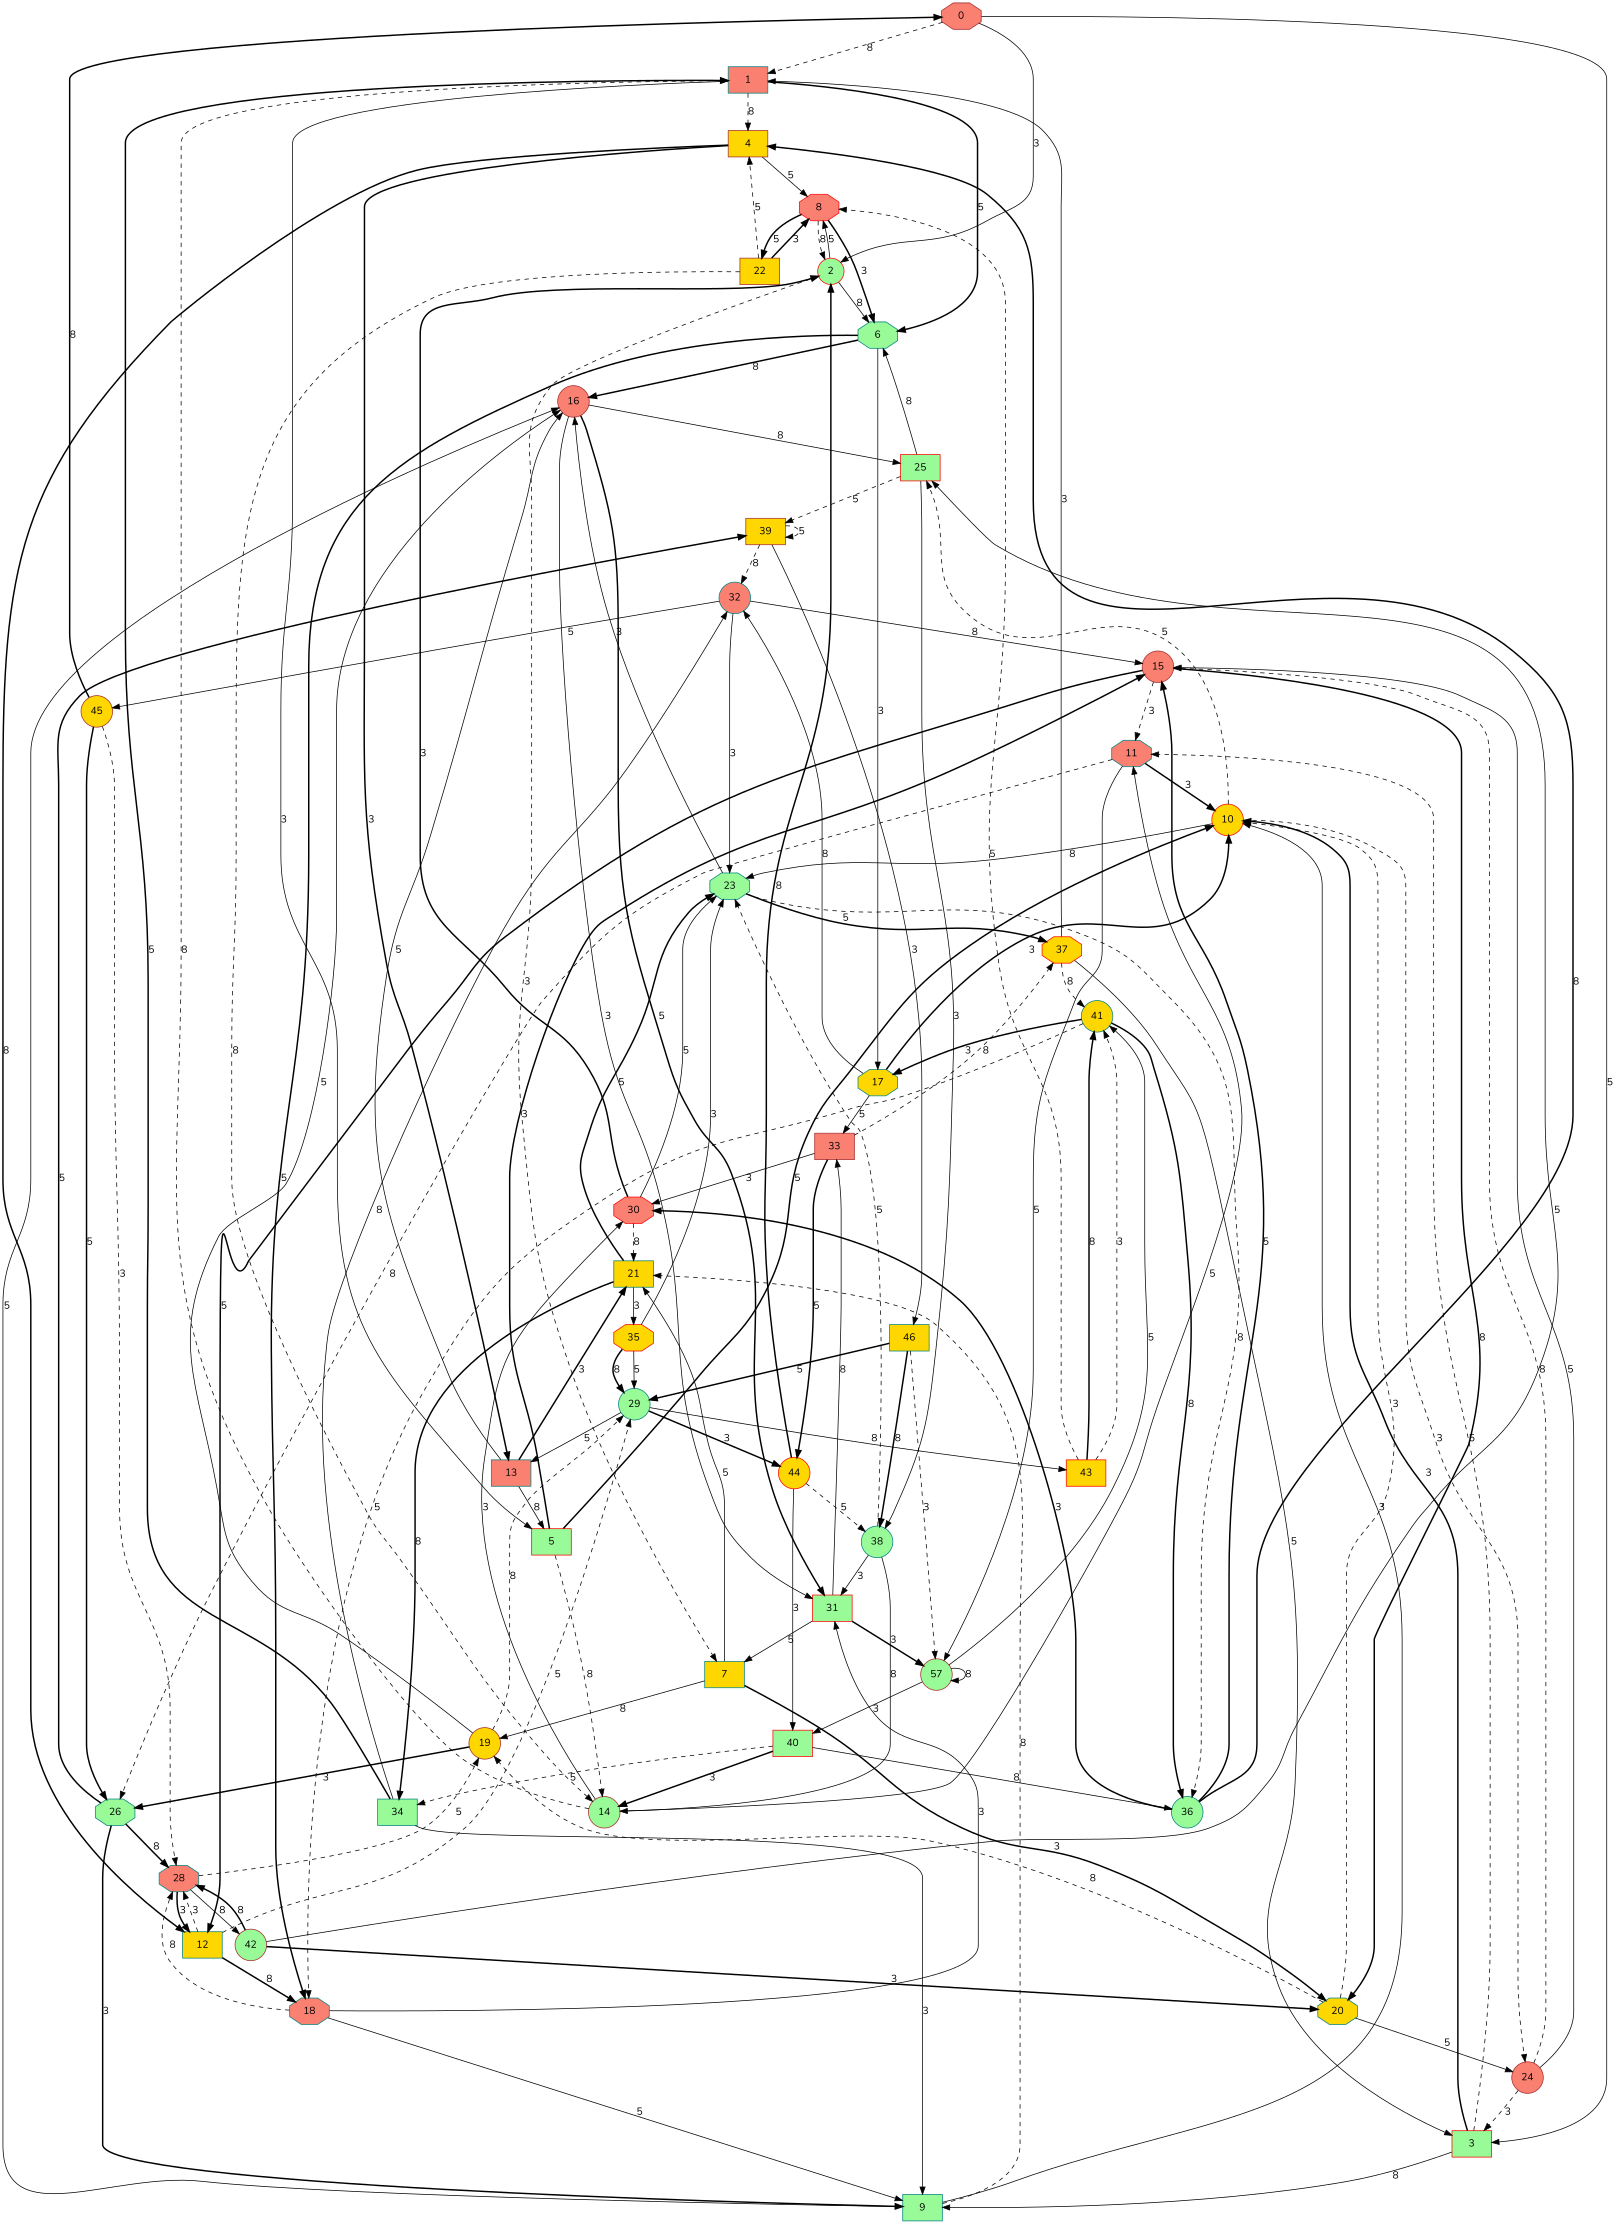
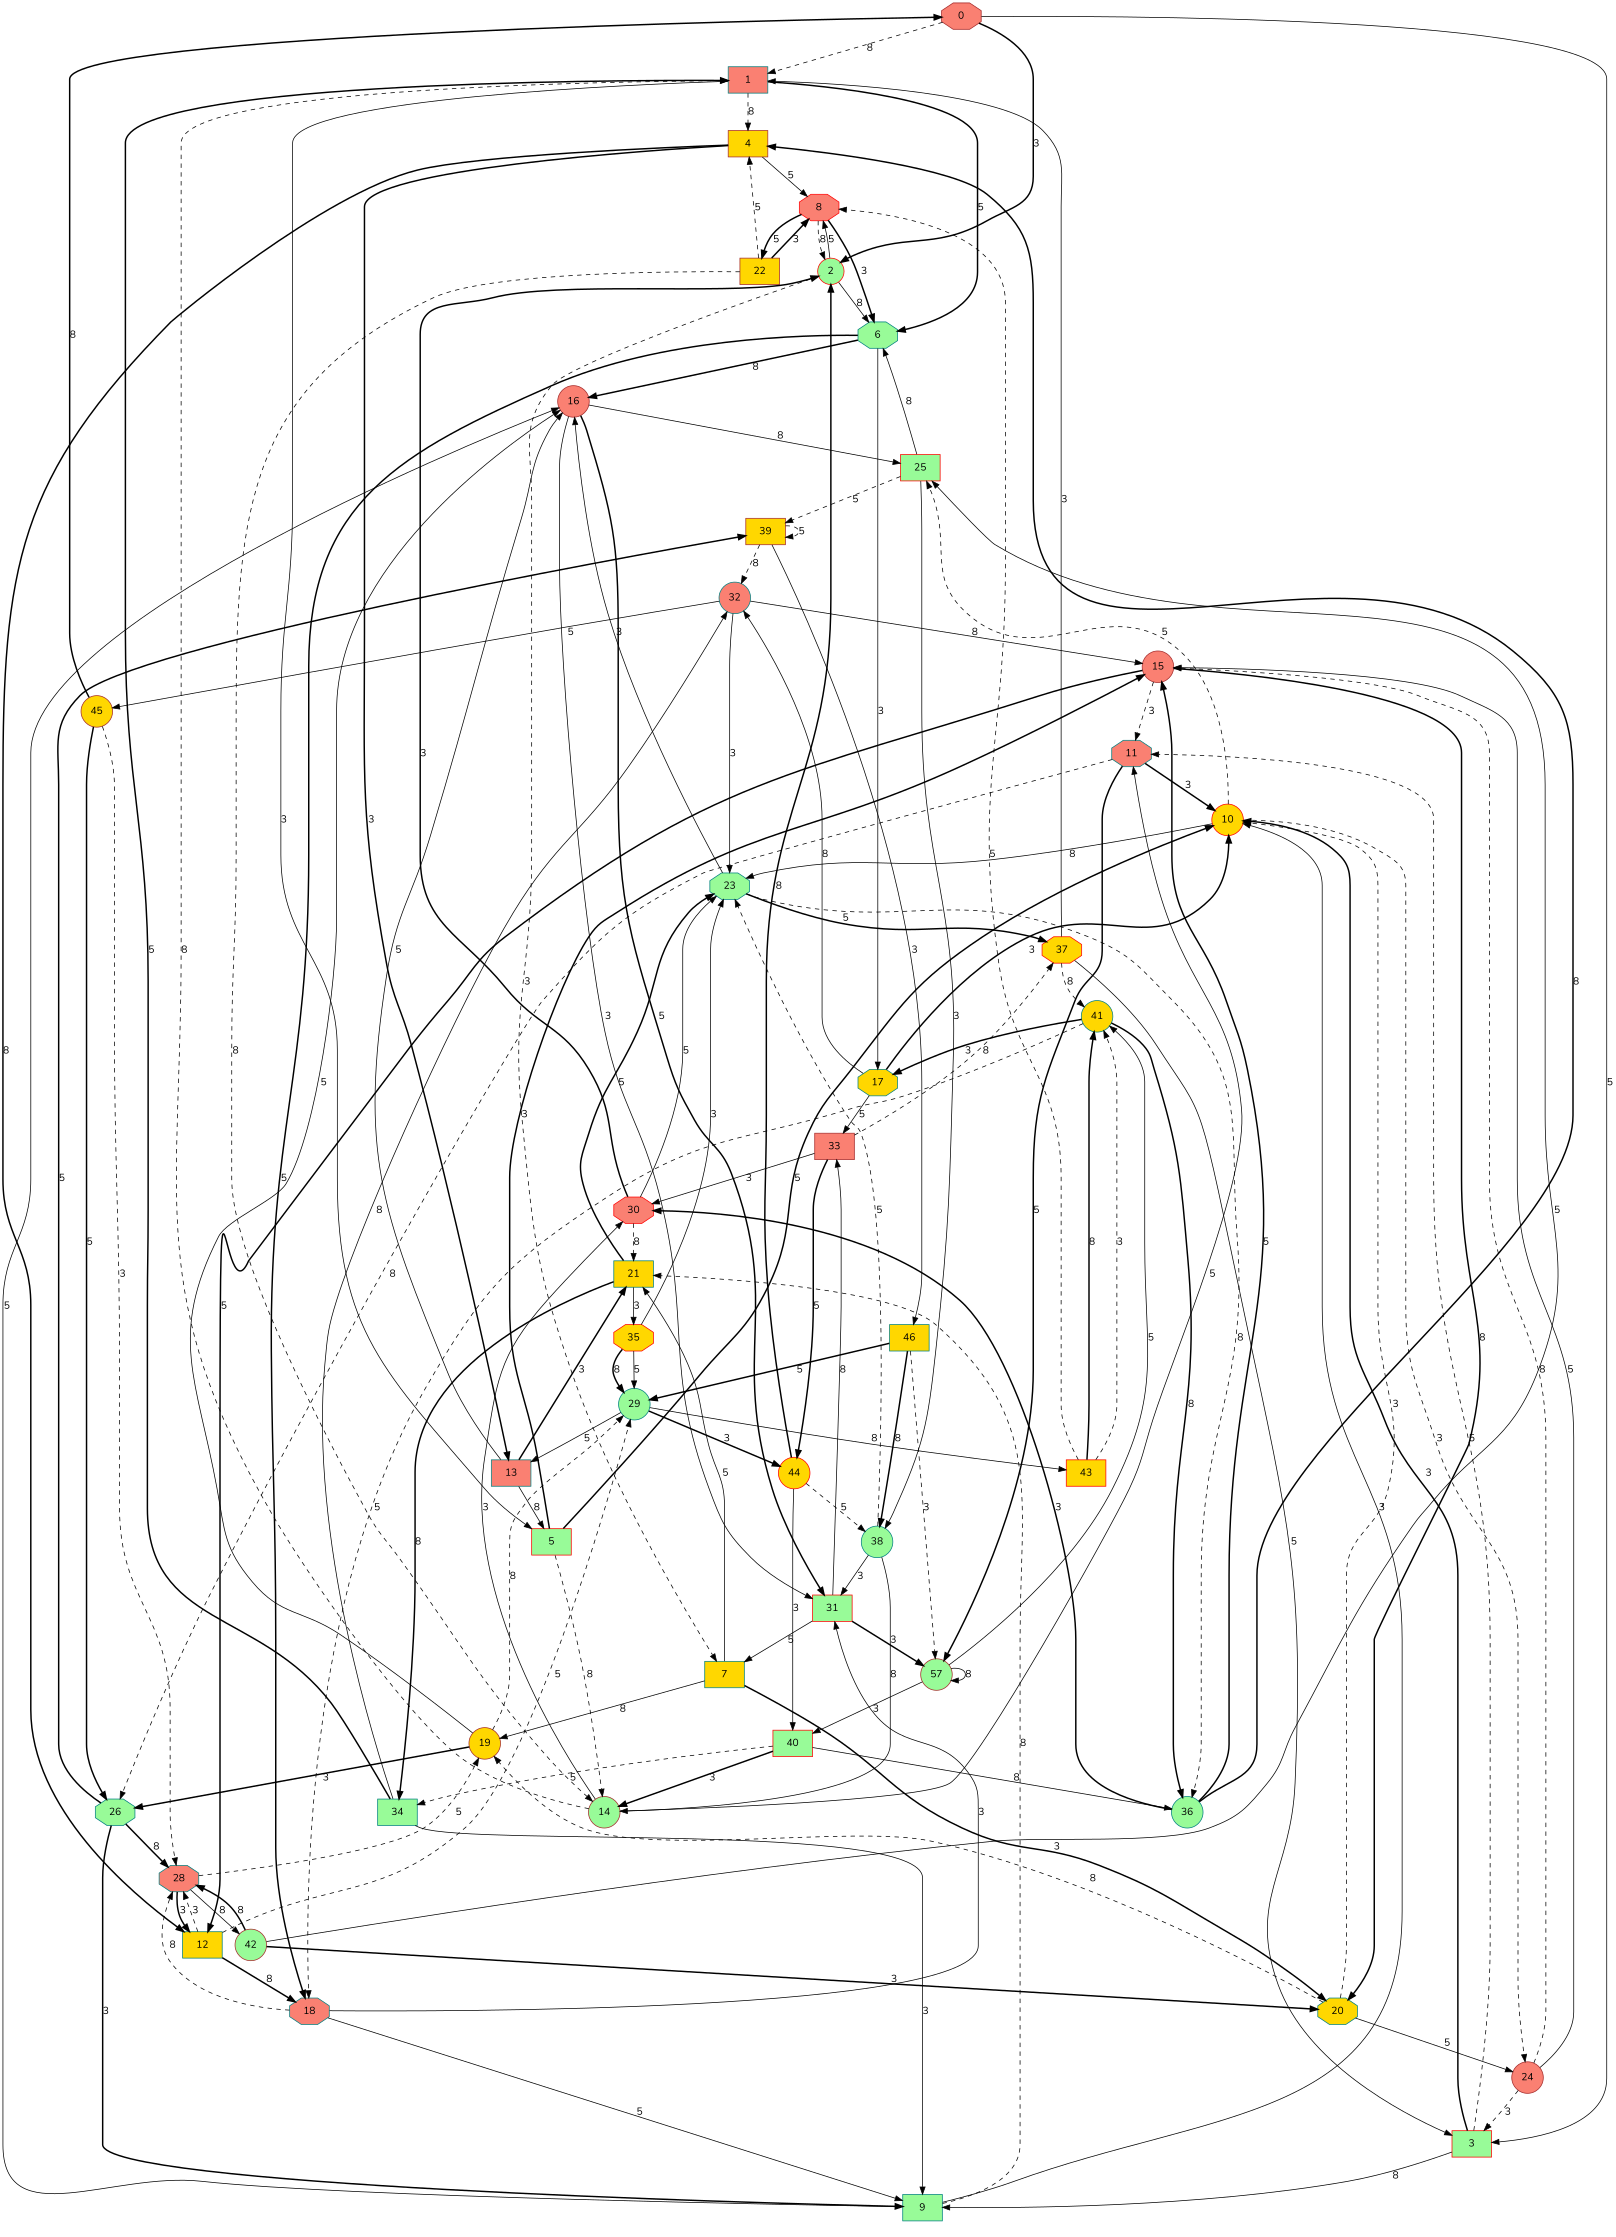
(1030, 193) -> (1030, 193)
(1033, 1208) -> (1033, 1208)
